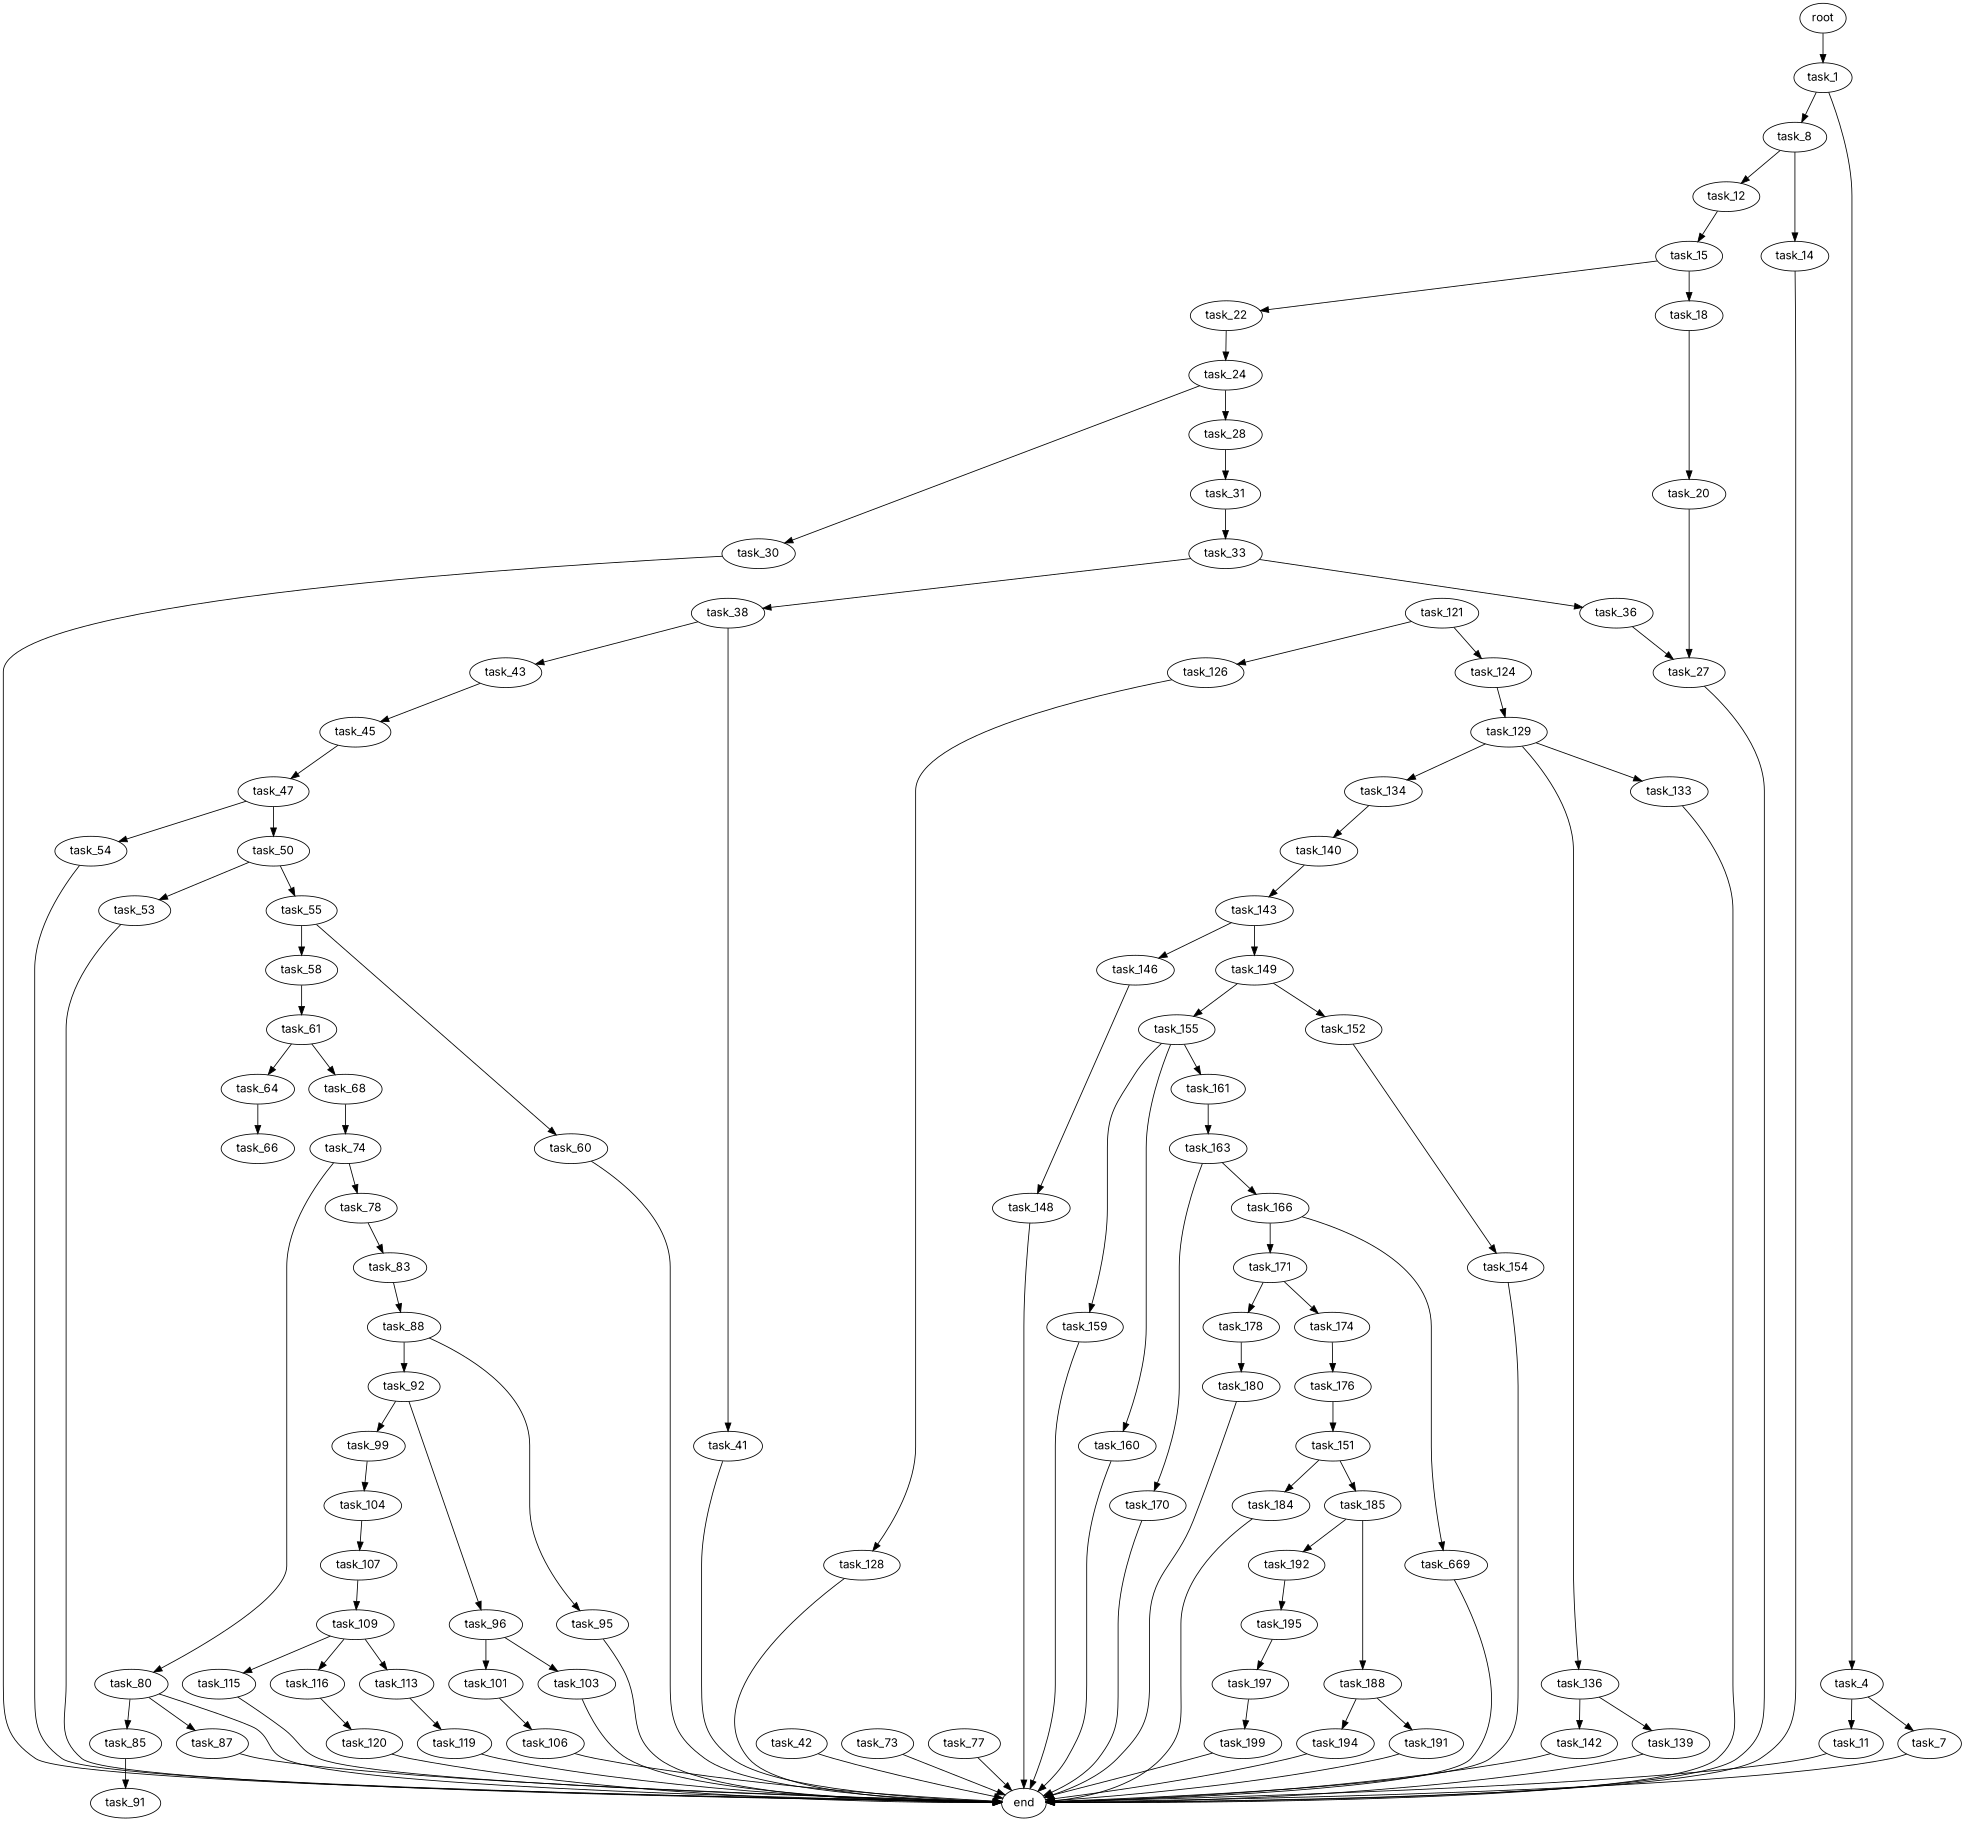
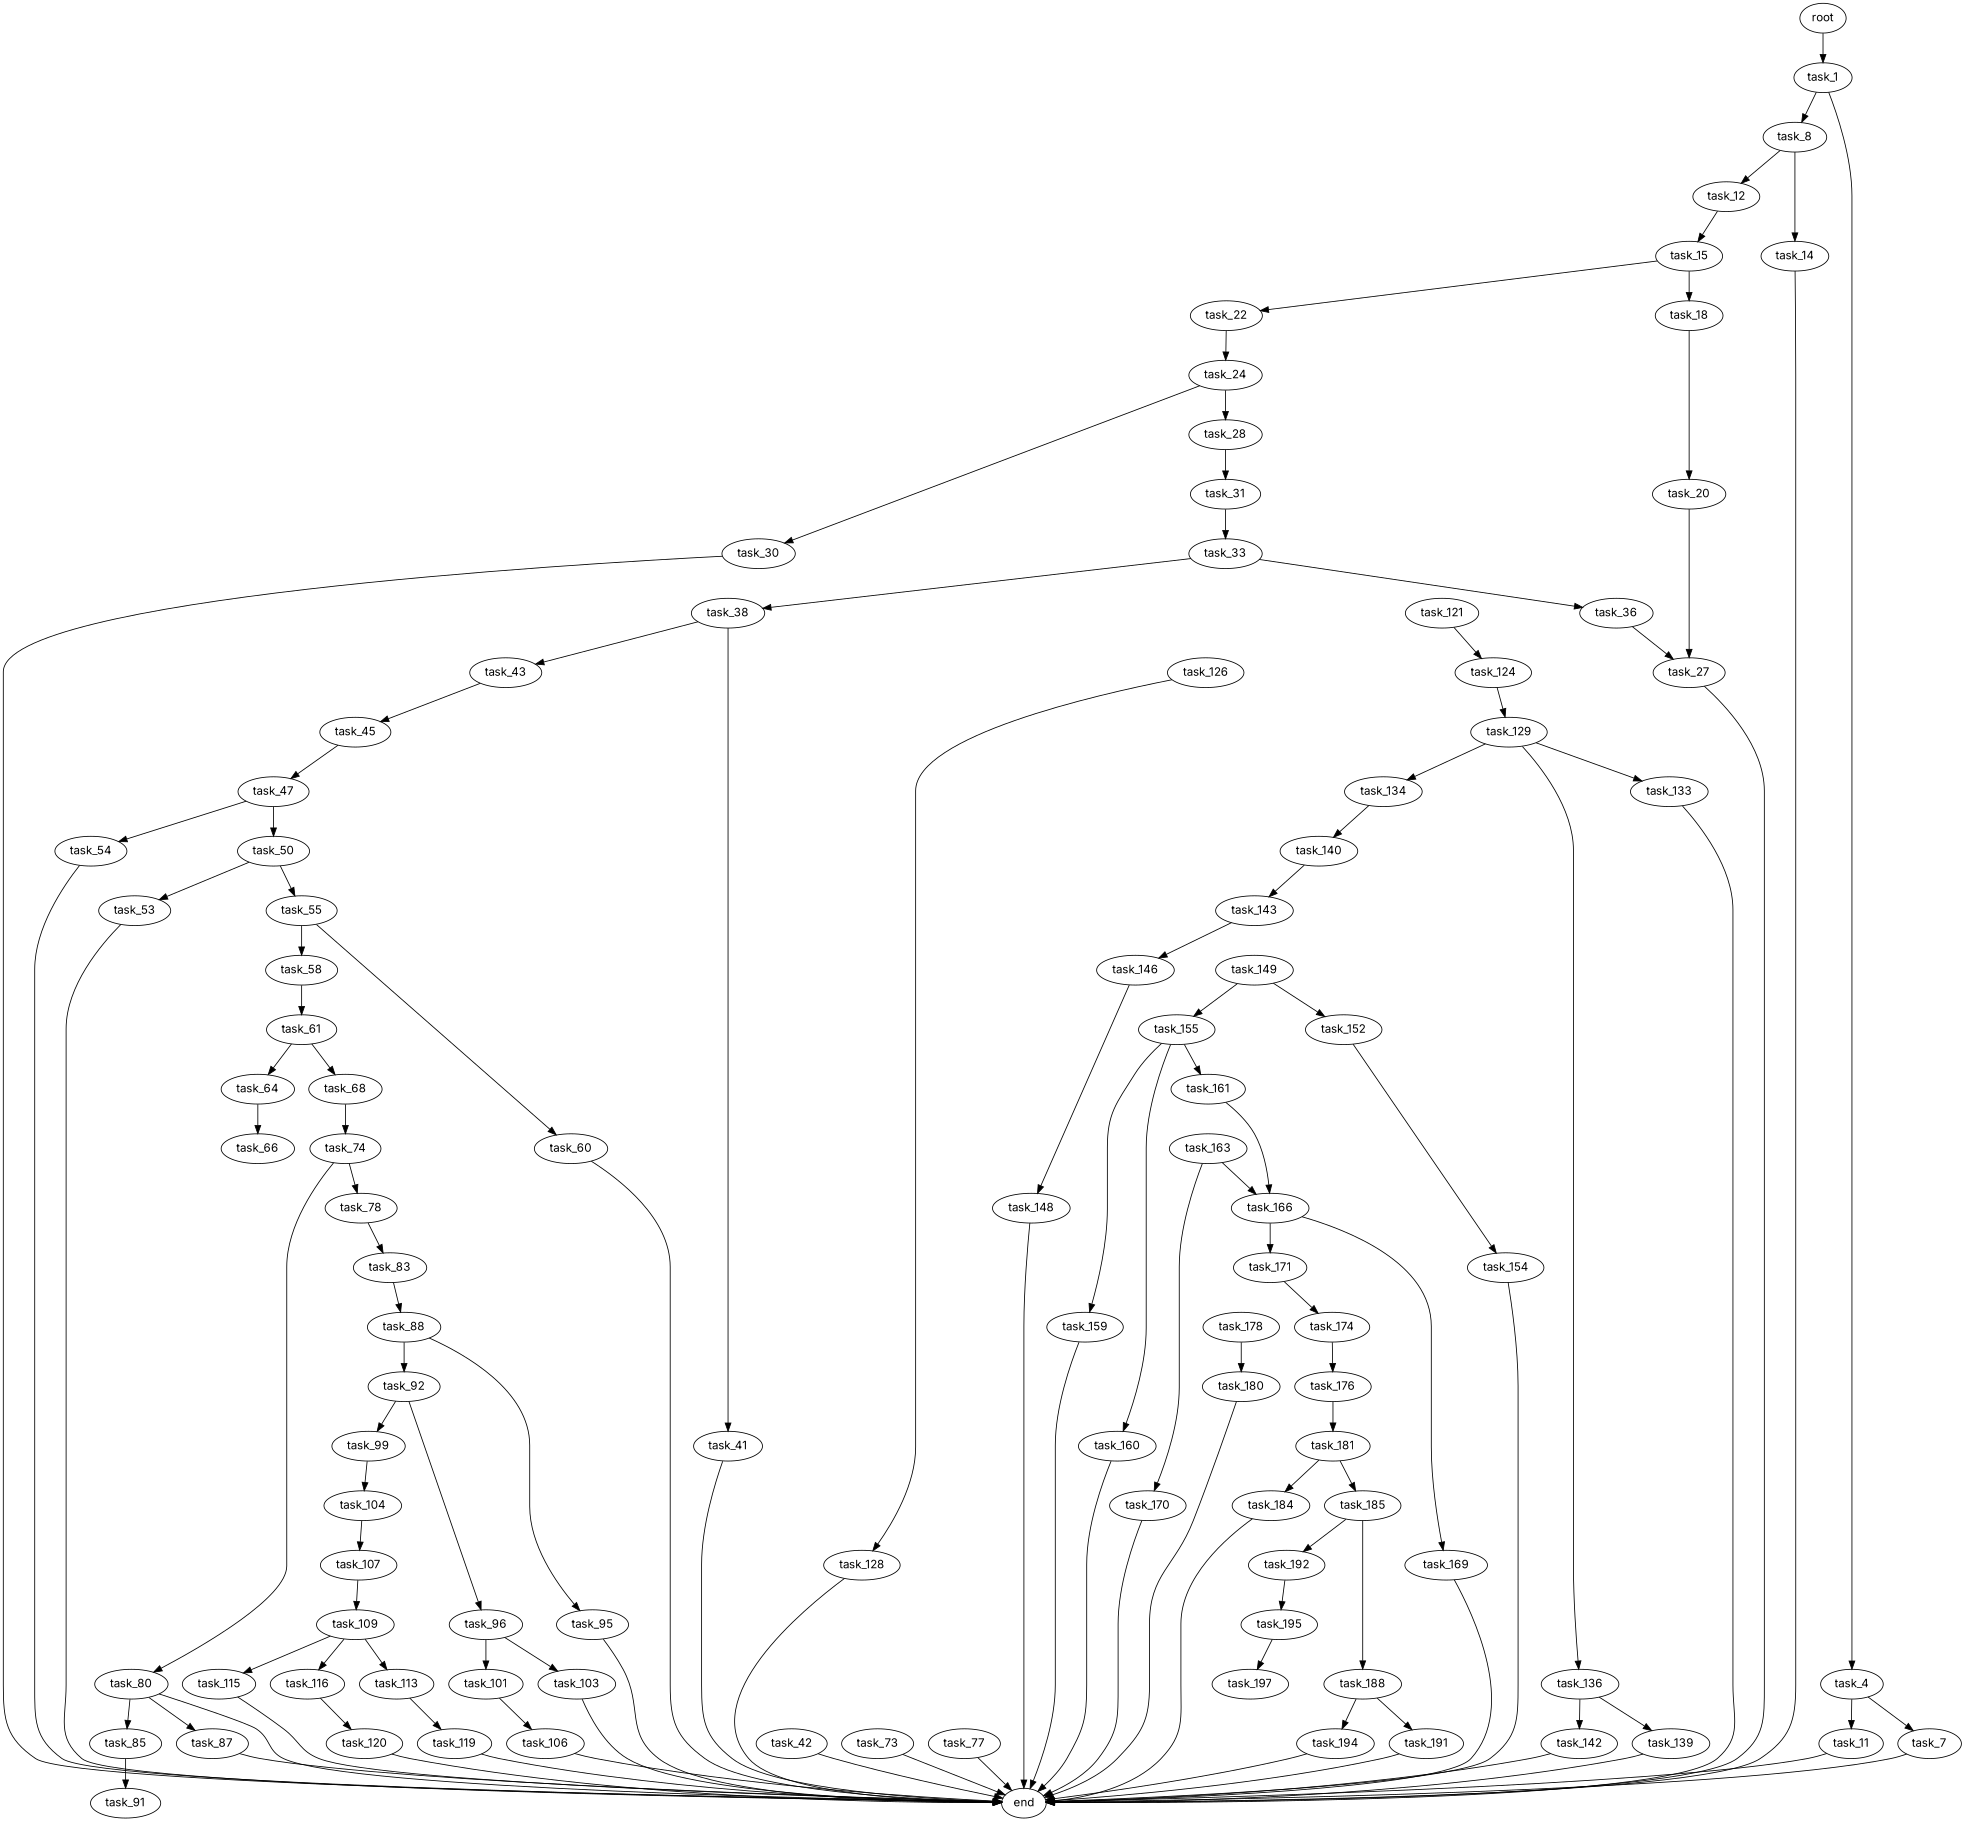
(1328, 642) -> none
(1254, 936) -> none
(1208, 1115) -> (1257, 1139)
(1258, 1294) -> none
(1333, 1446) -> (1333, 1446)
(1446, 1565) -> (1446, 1565)
(1243, 1744) -> none
